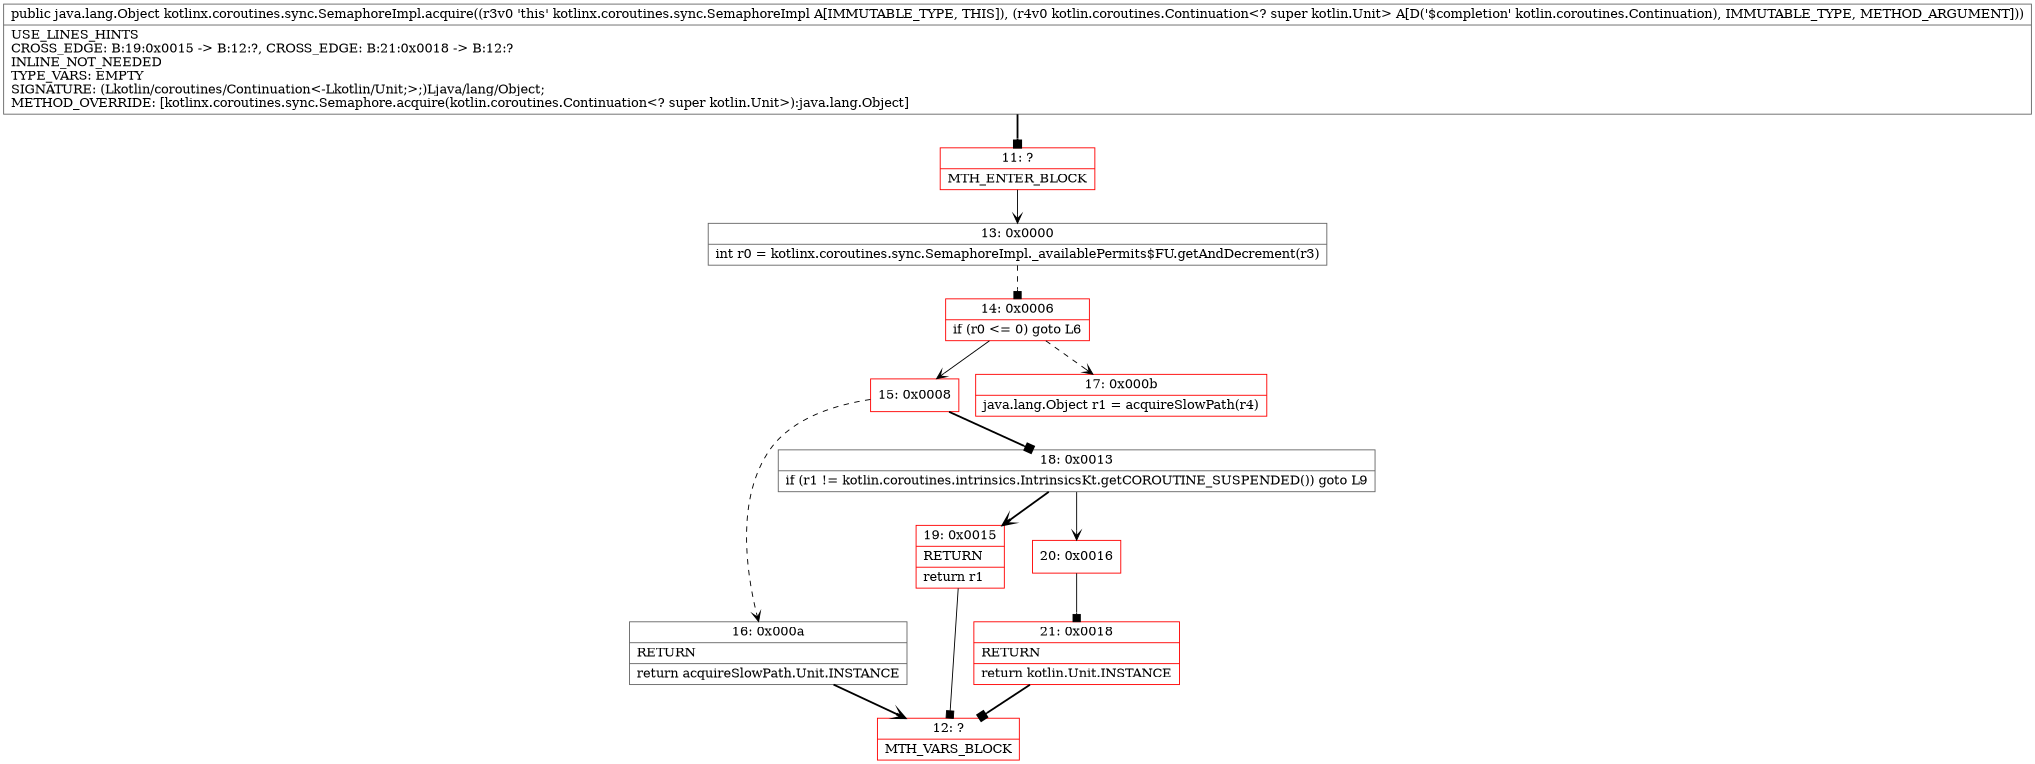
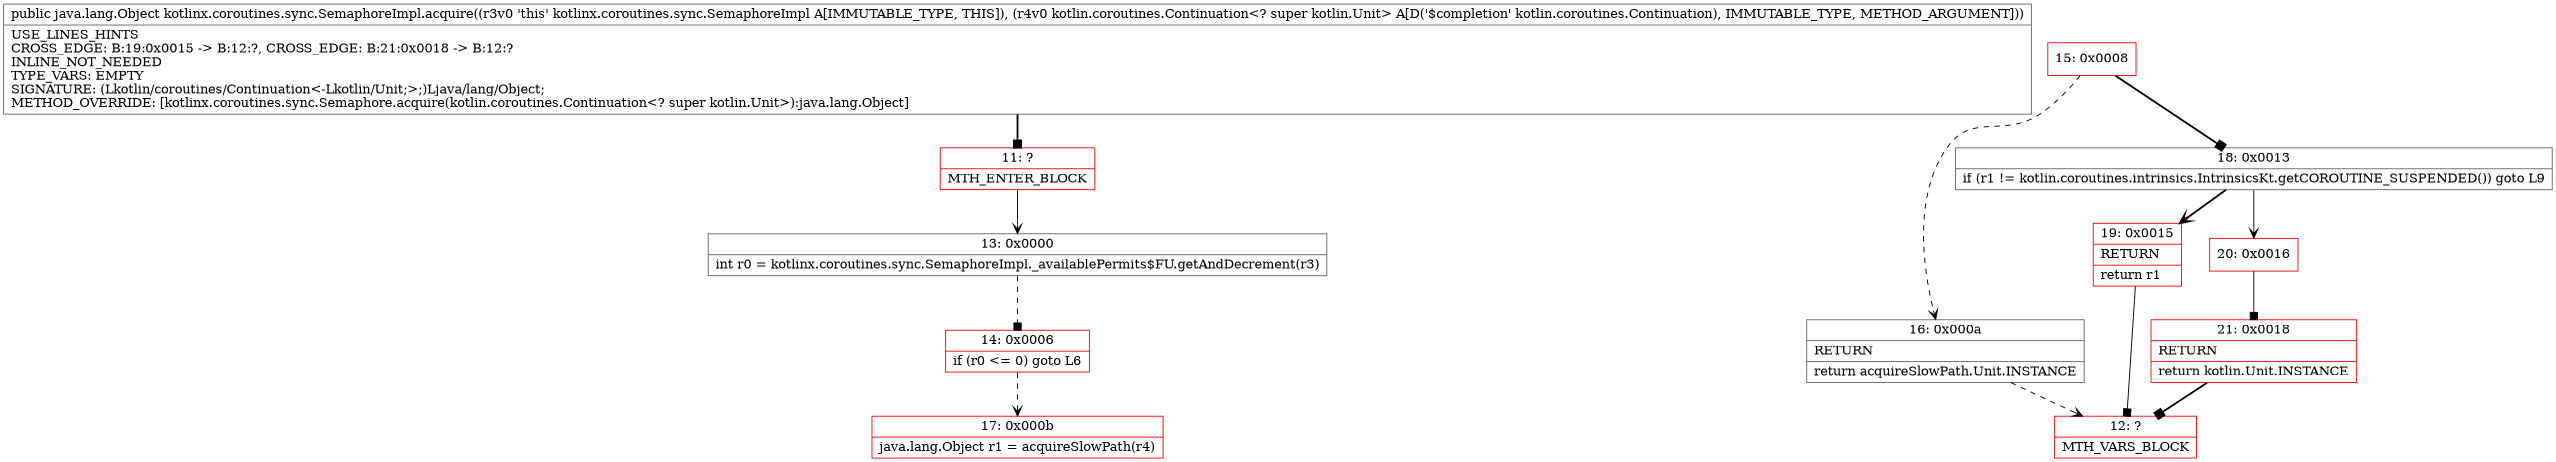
(967, 357) -> none
(865, 699) -> (2043, 397)
